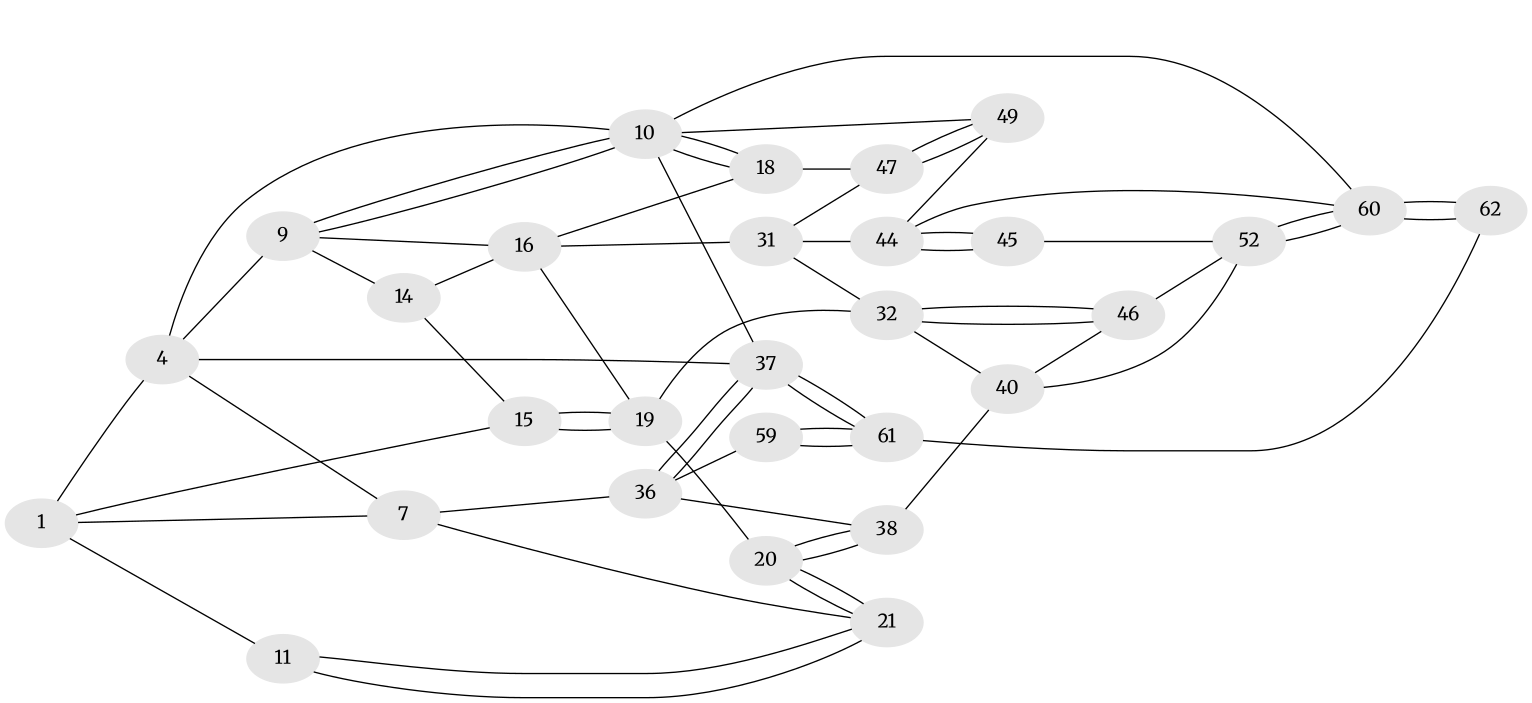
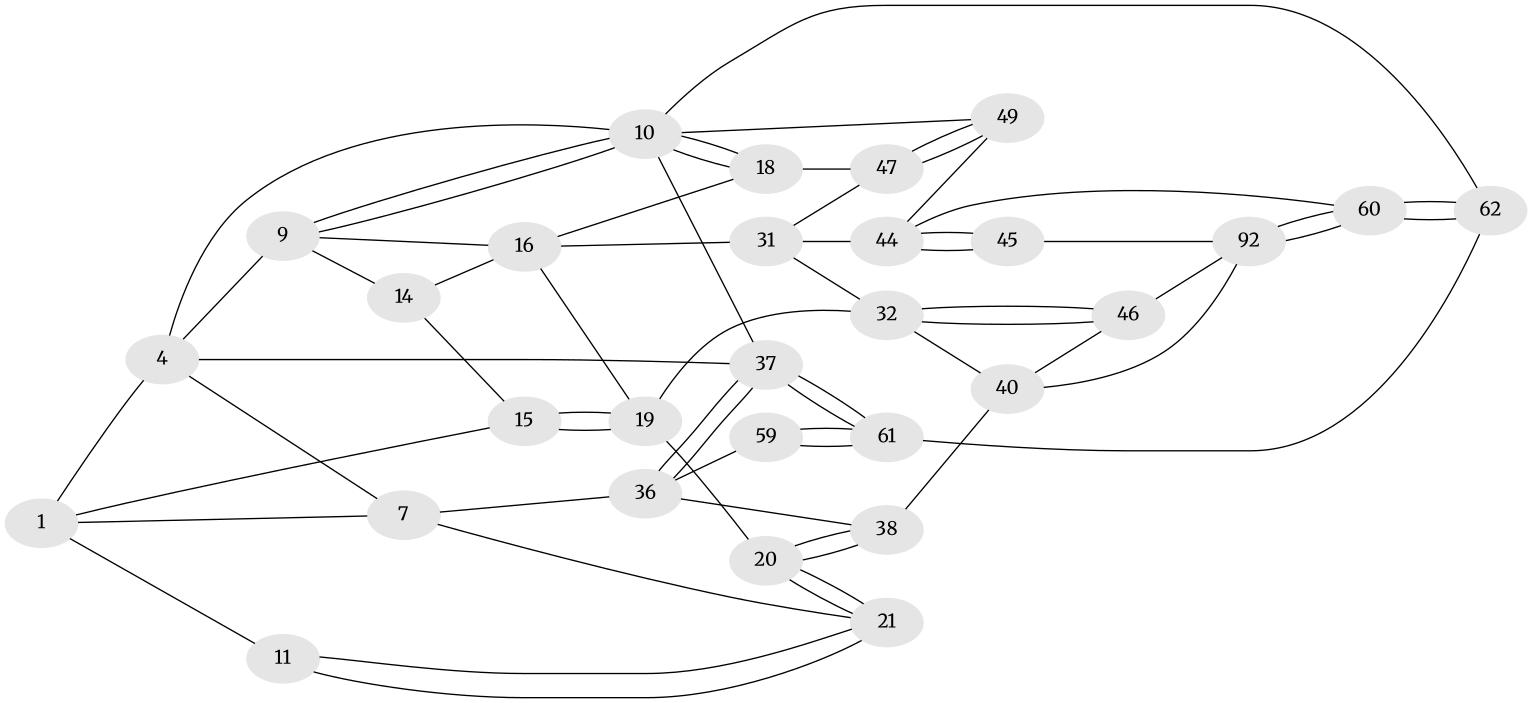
(1029, 56) -> (1094, 5)
(1249, 241) -> (1249, 241)
